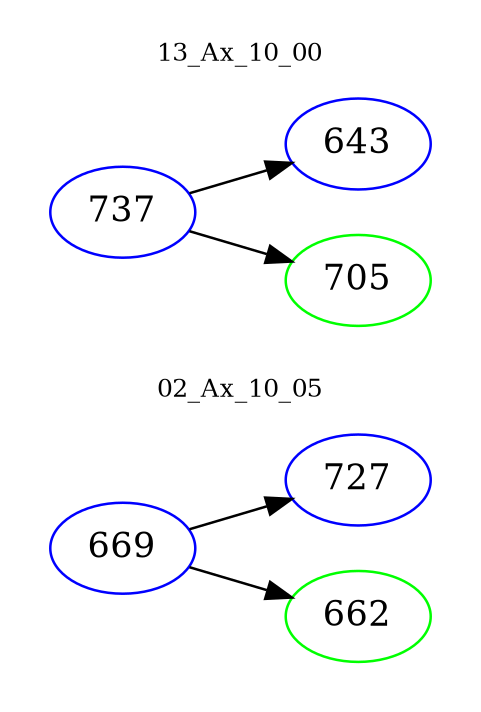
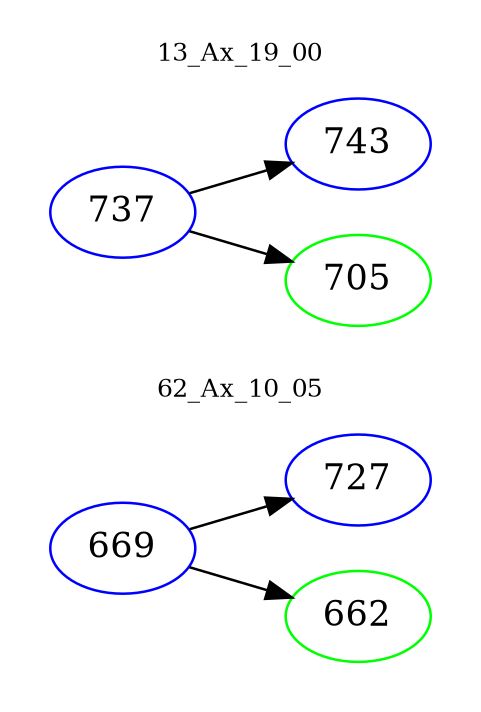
(240, 54) -> (240, 54)
(358, 144) -> (358, 144)
(240, 390) -> (240, 390)
